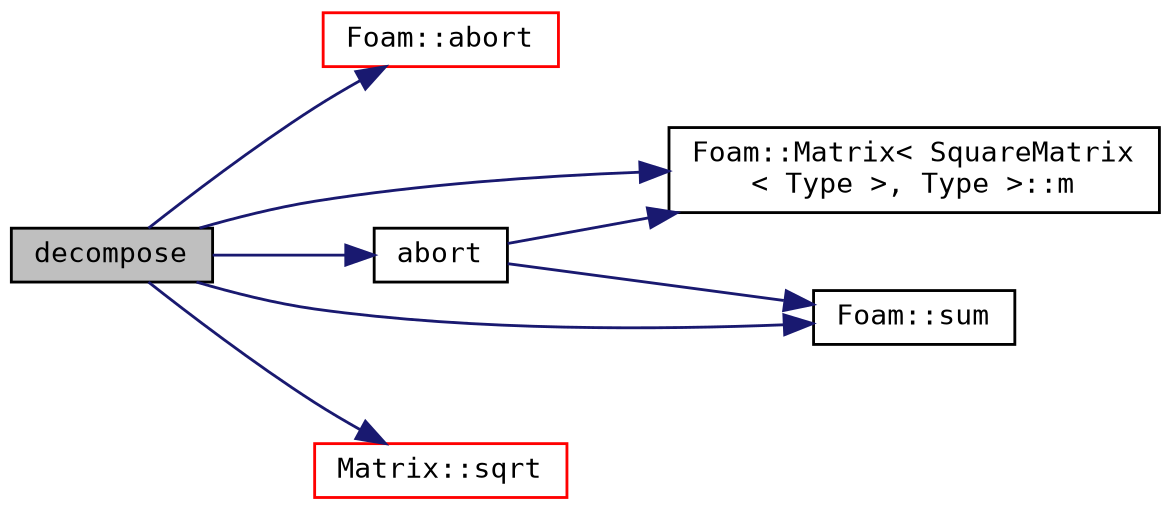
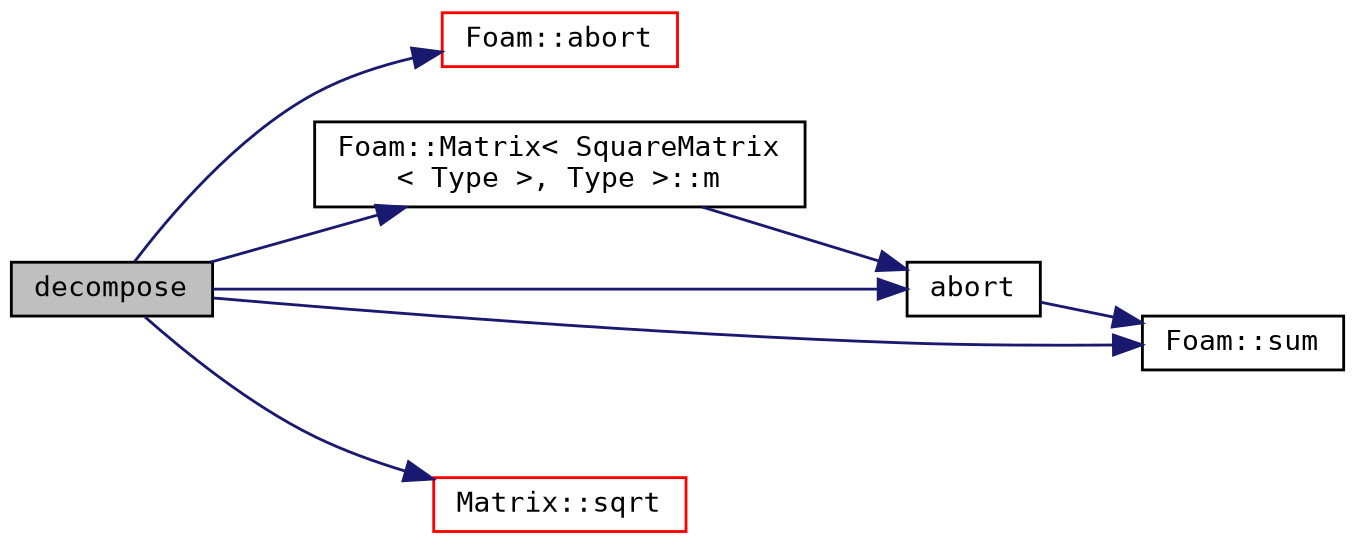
(578, 231) -> (791, 234)
